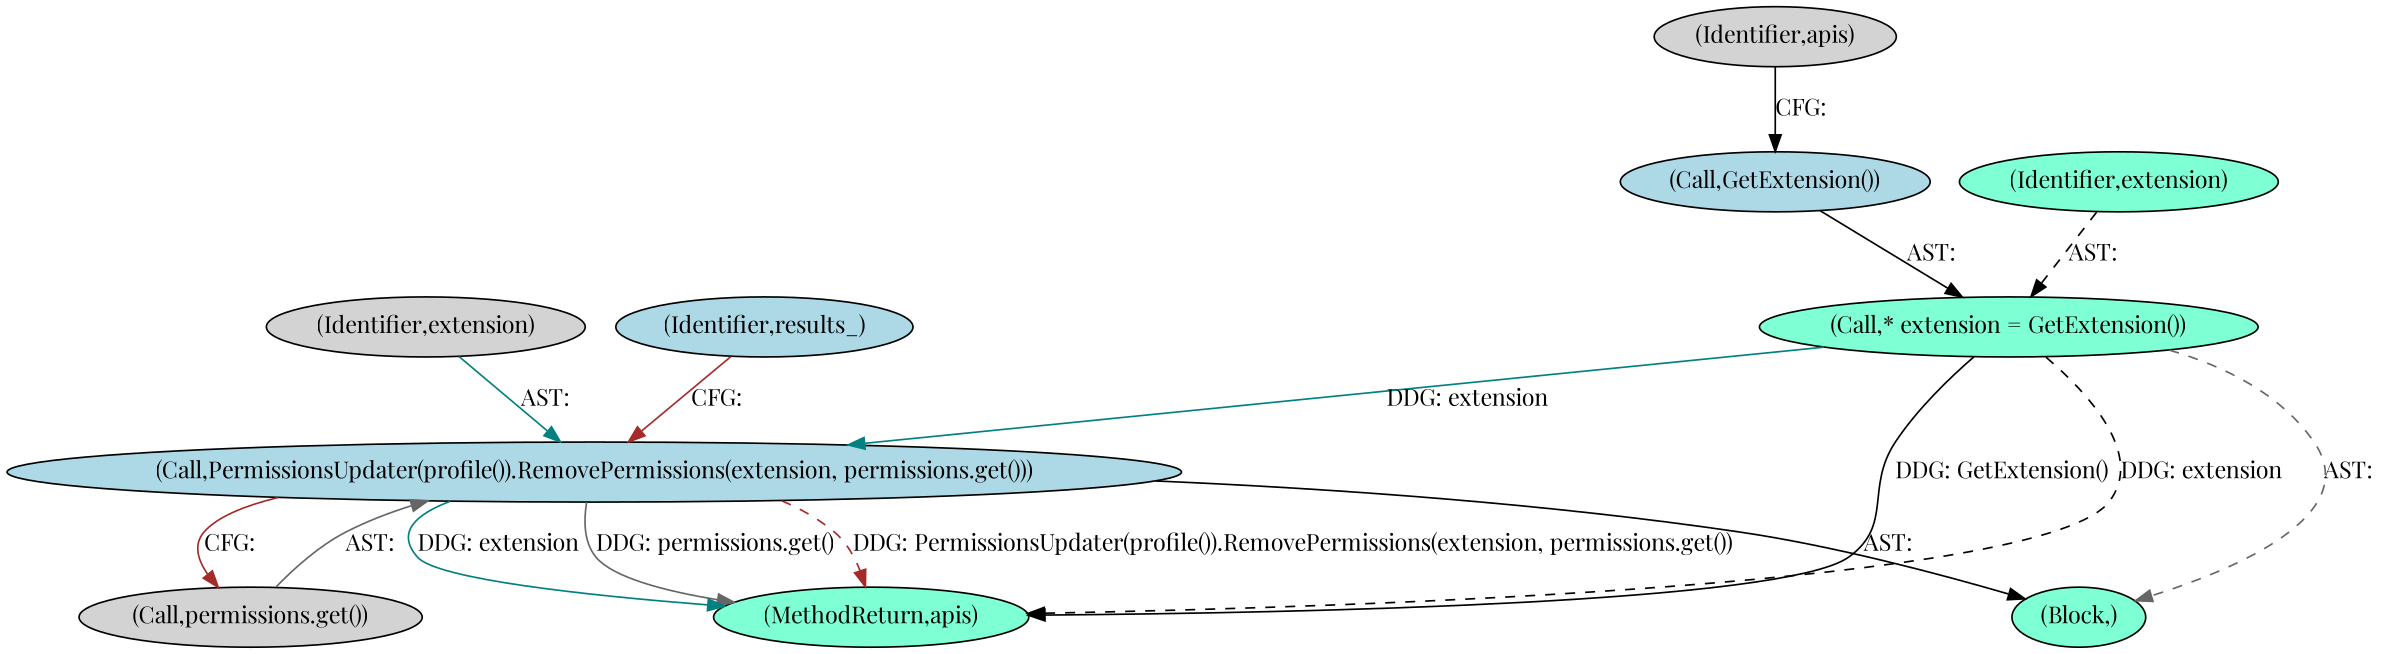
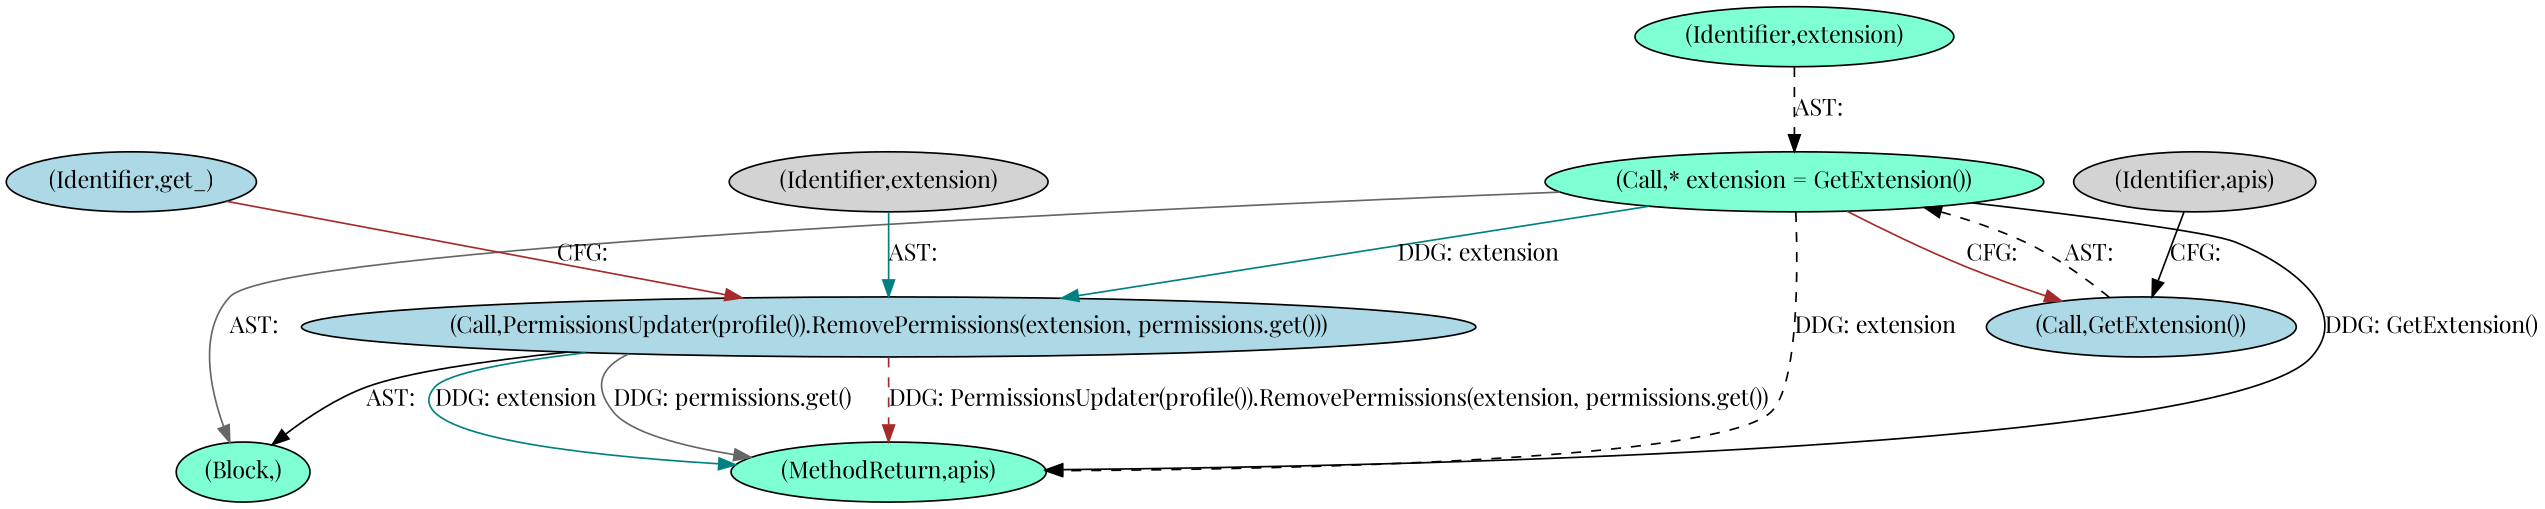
(1884, 249) -> (2030, 245)
none -> (1945, 258)
(764, 327) -> (131, 182)
(2323, 481) -> (824, 228)
(251, 617) -> none
